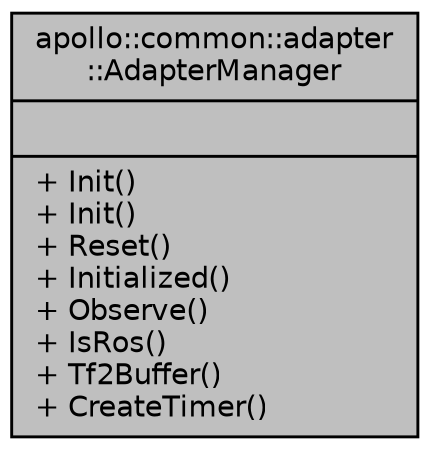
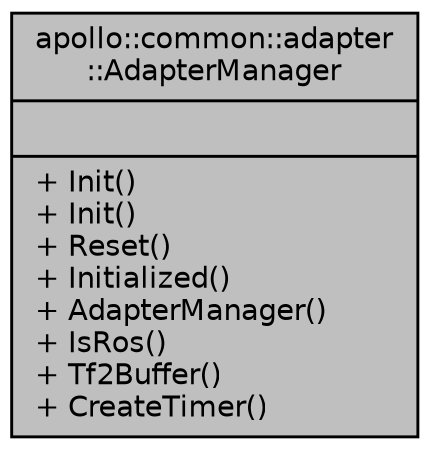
(123, 311) -> (181, 311)
